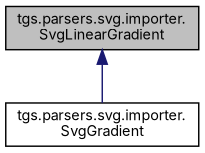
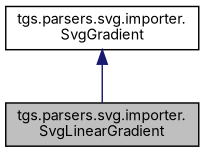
(102, 84) -> (102, 84)
